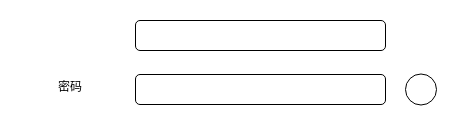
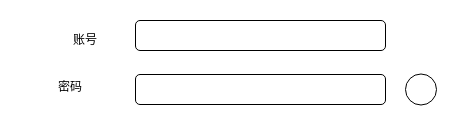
none -> (86, 41)
